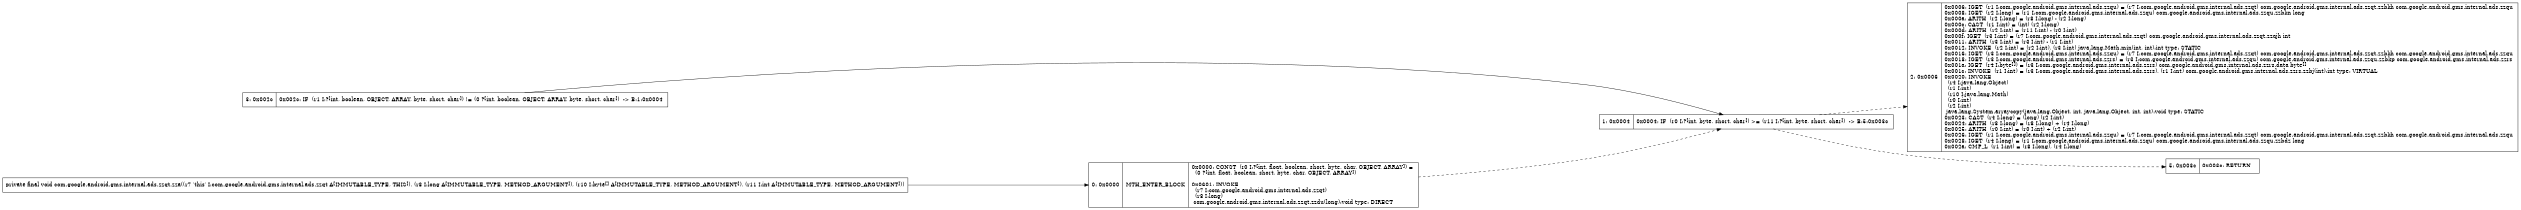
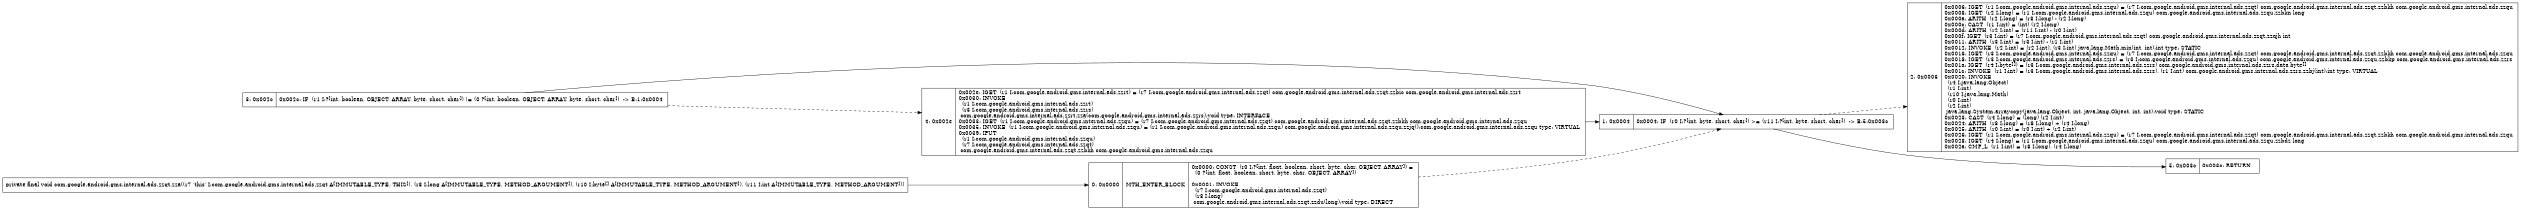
none -> (1254, 122)
(1966, 161) -> (1966, 161)
(1217, 185) -> (1217, 185)
